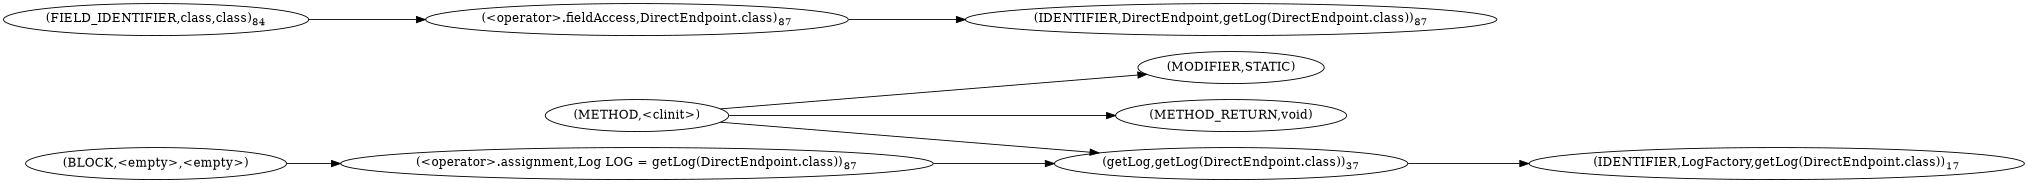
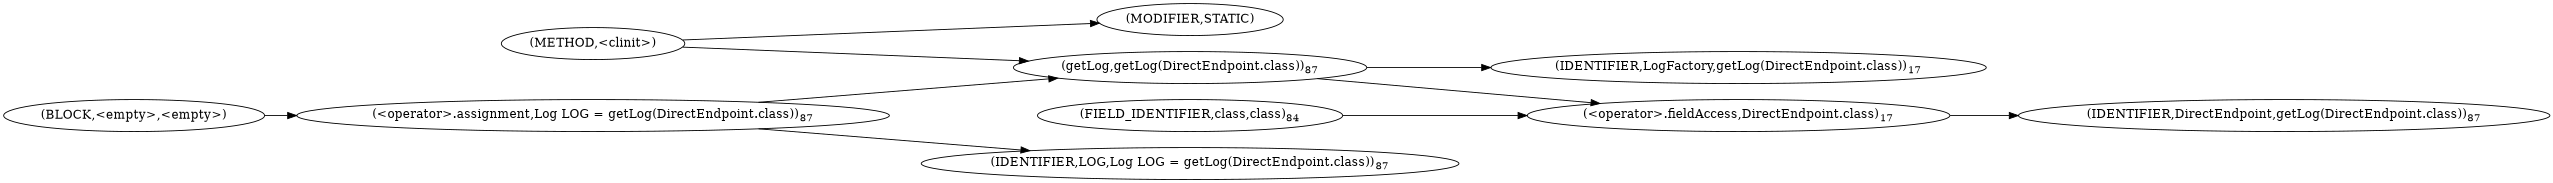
(785, 18) -> (1887, 114)
none -> (1454, 91)
(1231, 116) -> none
(1353, 162) -> (1312, 66)
none -> (1190, 164)
